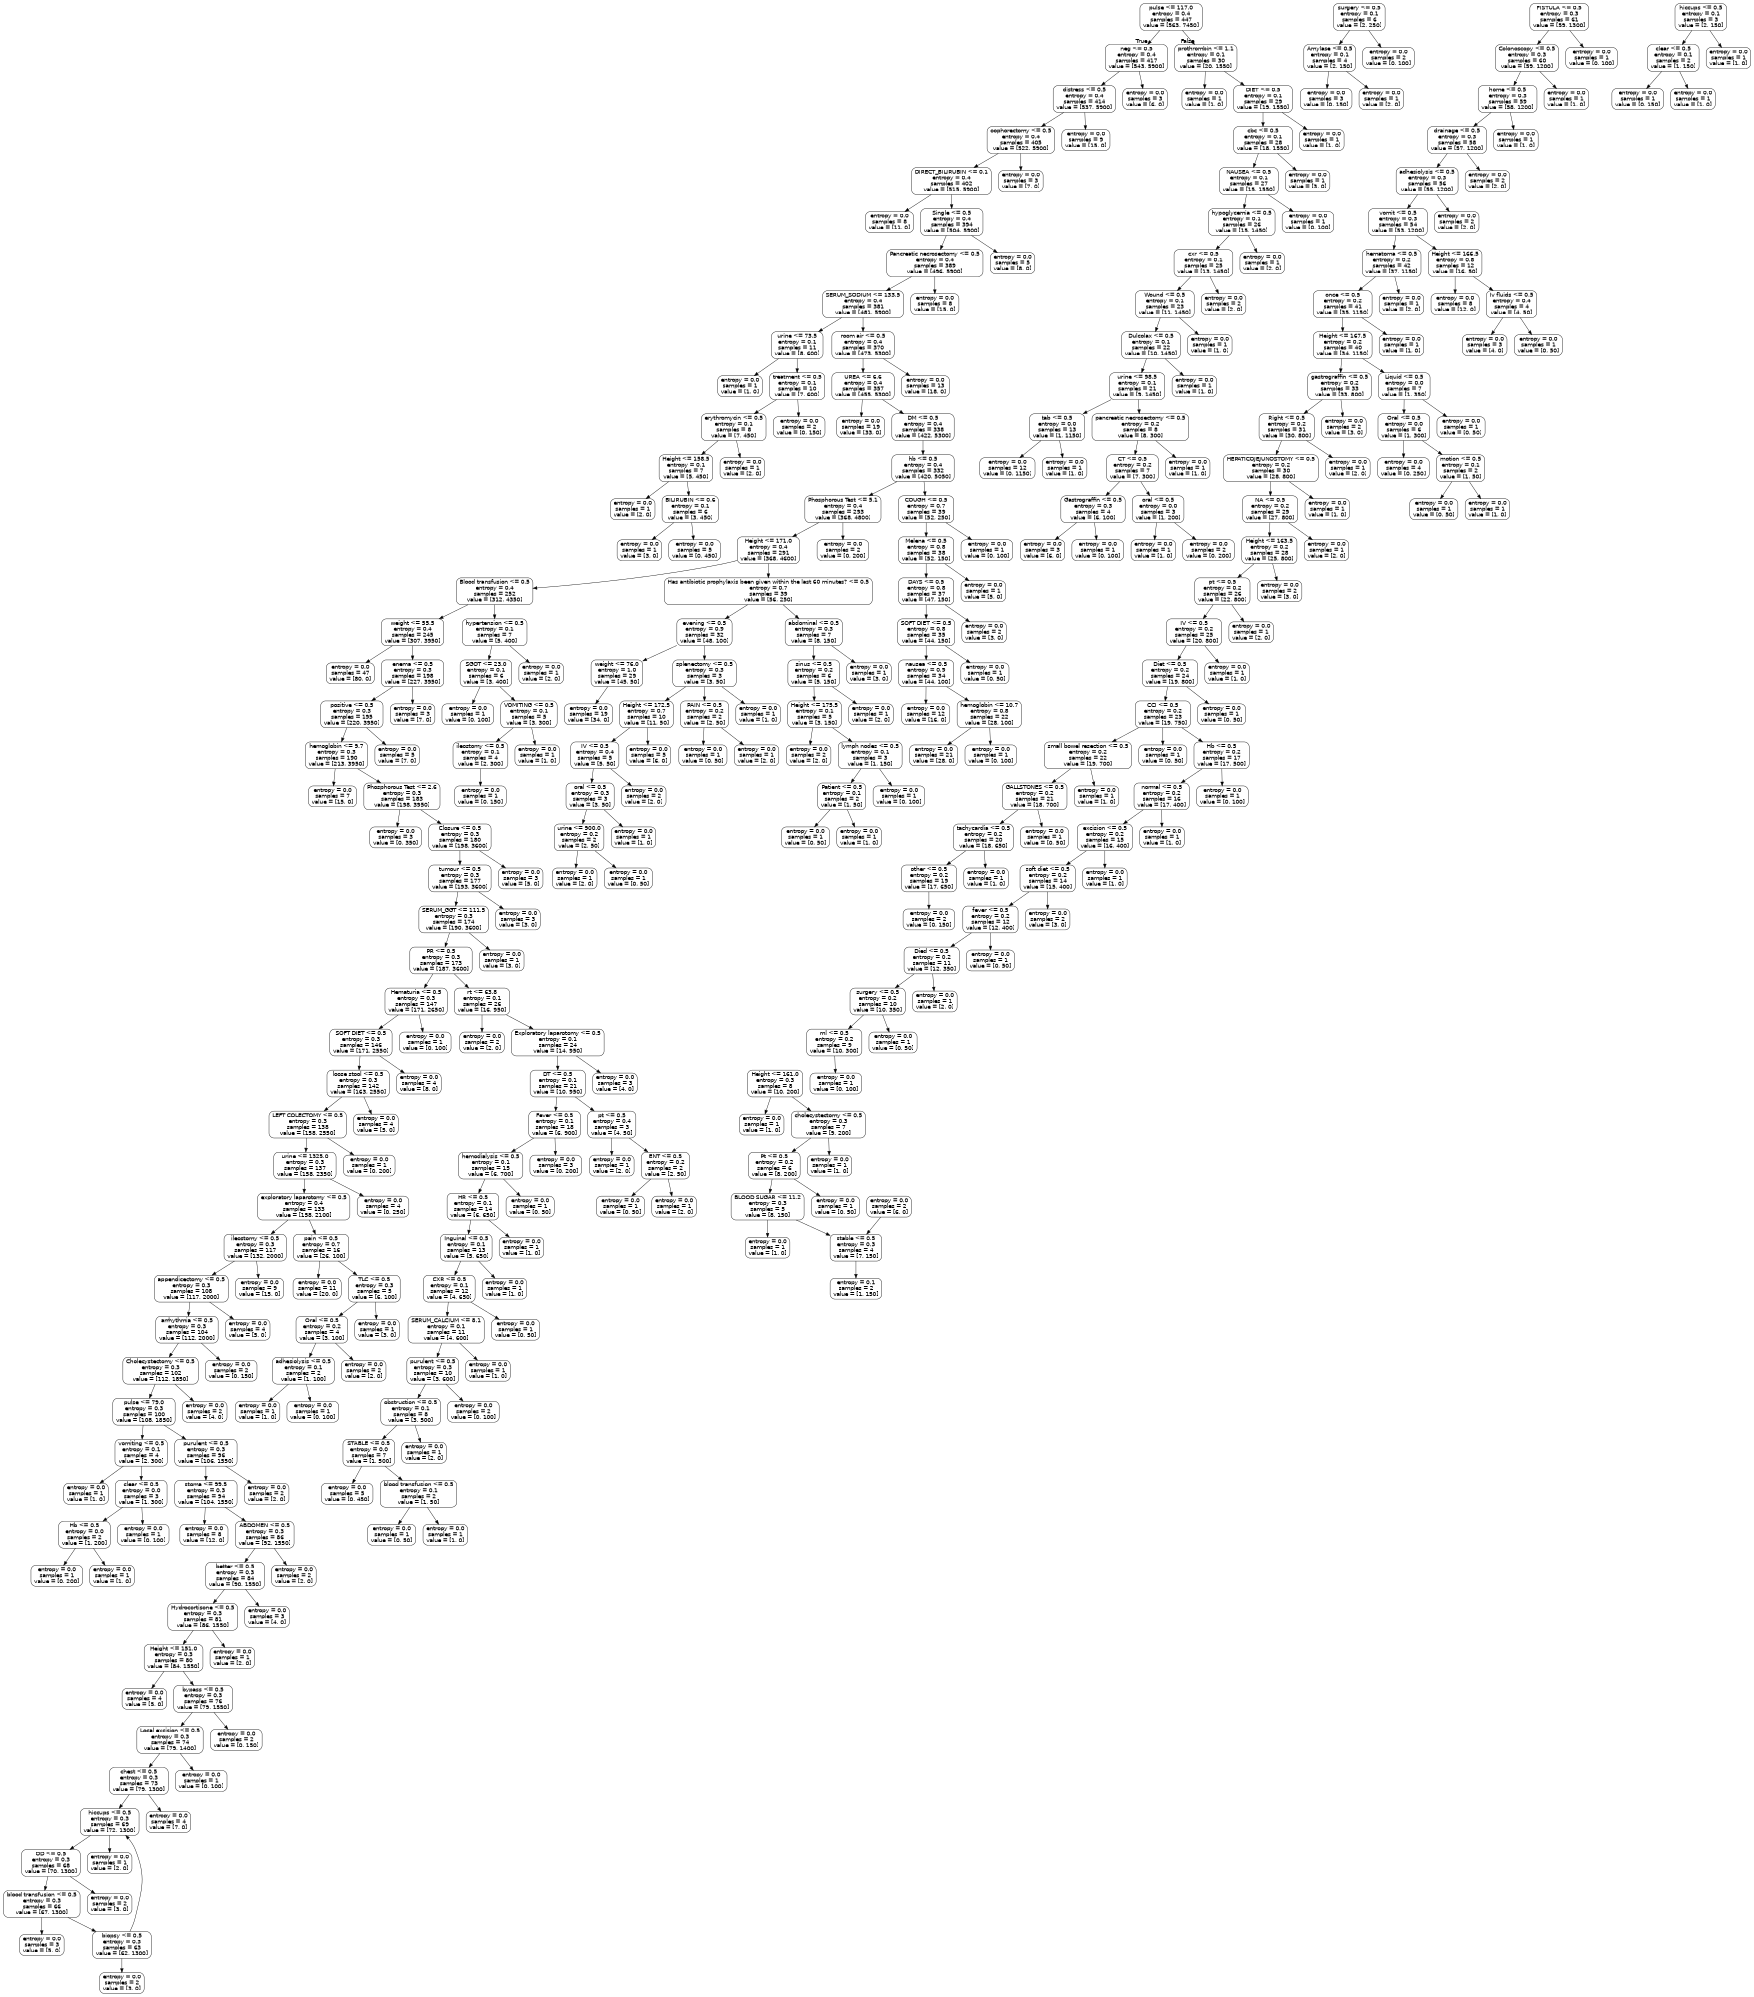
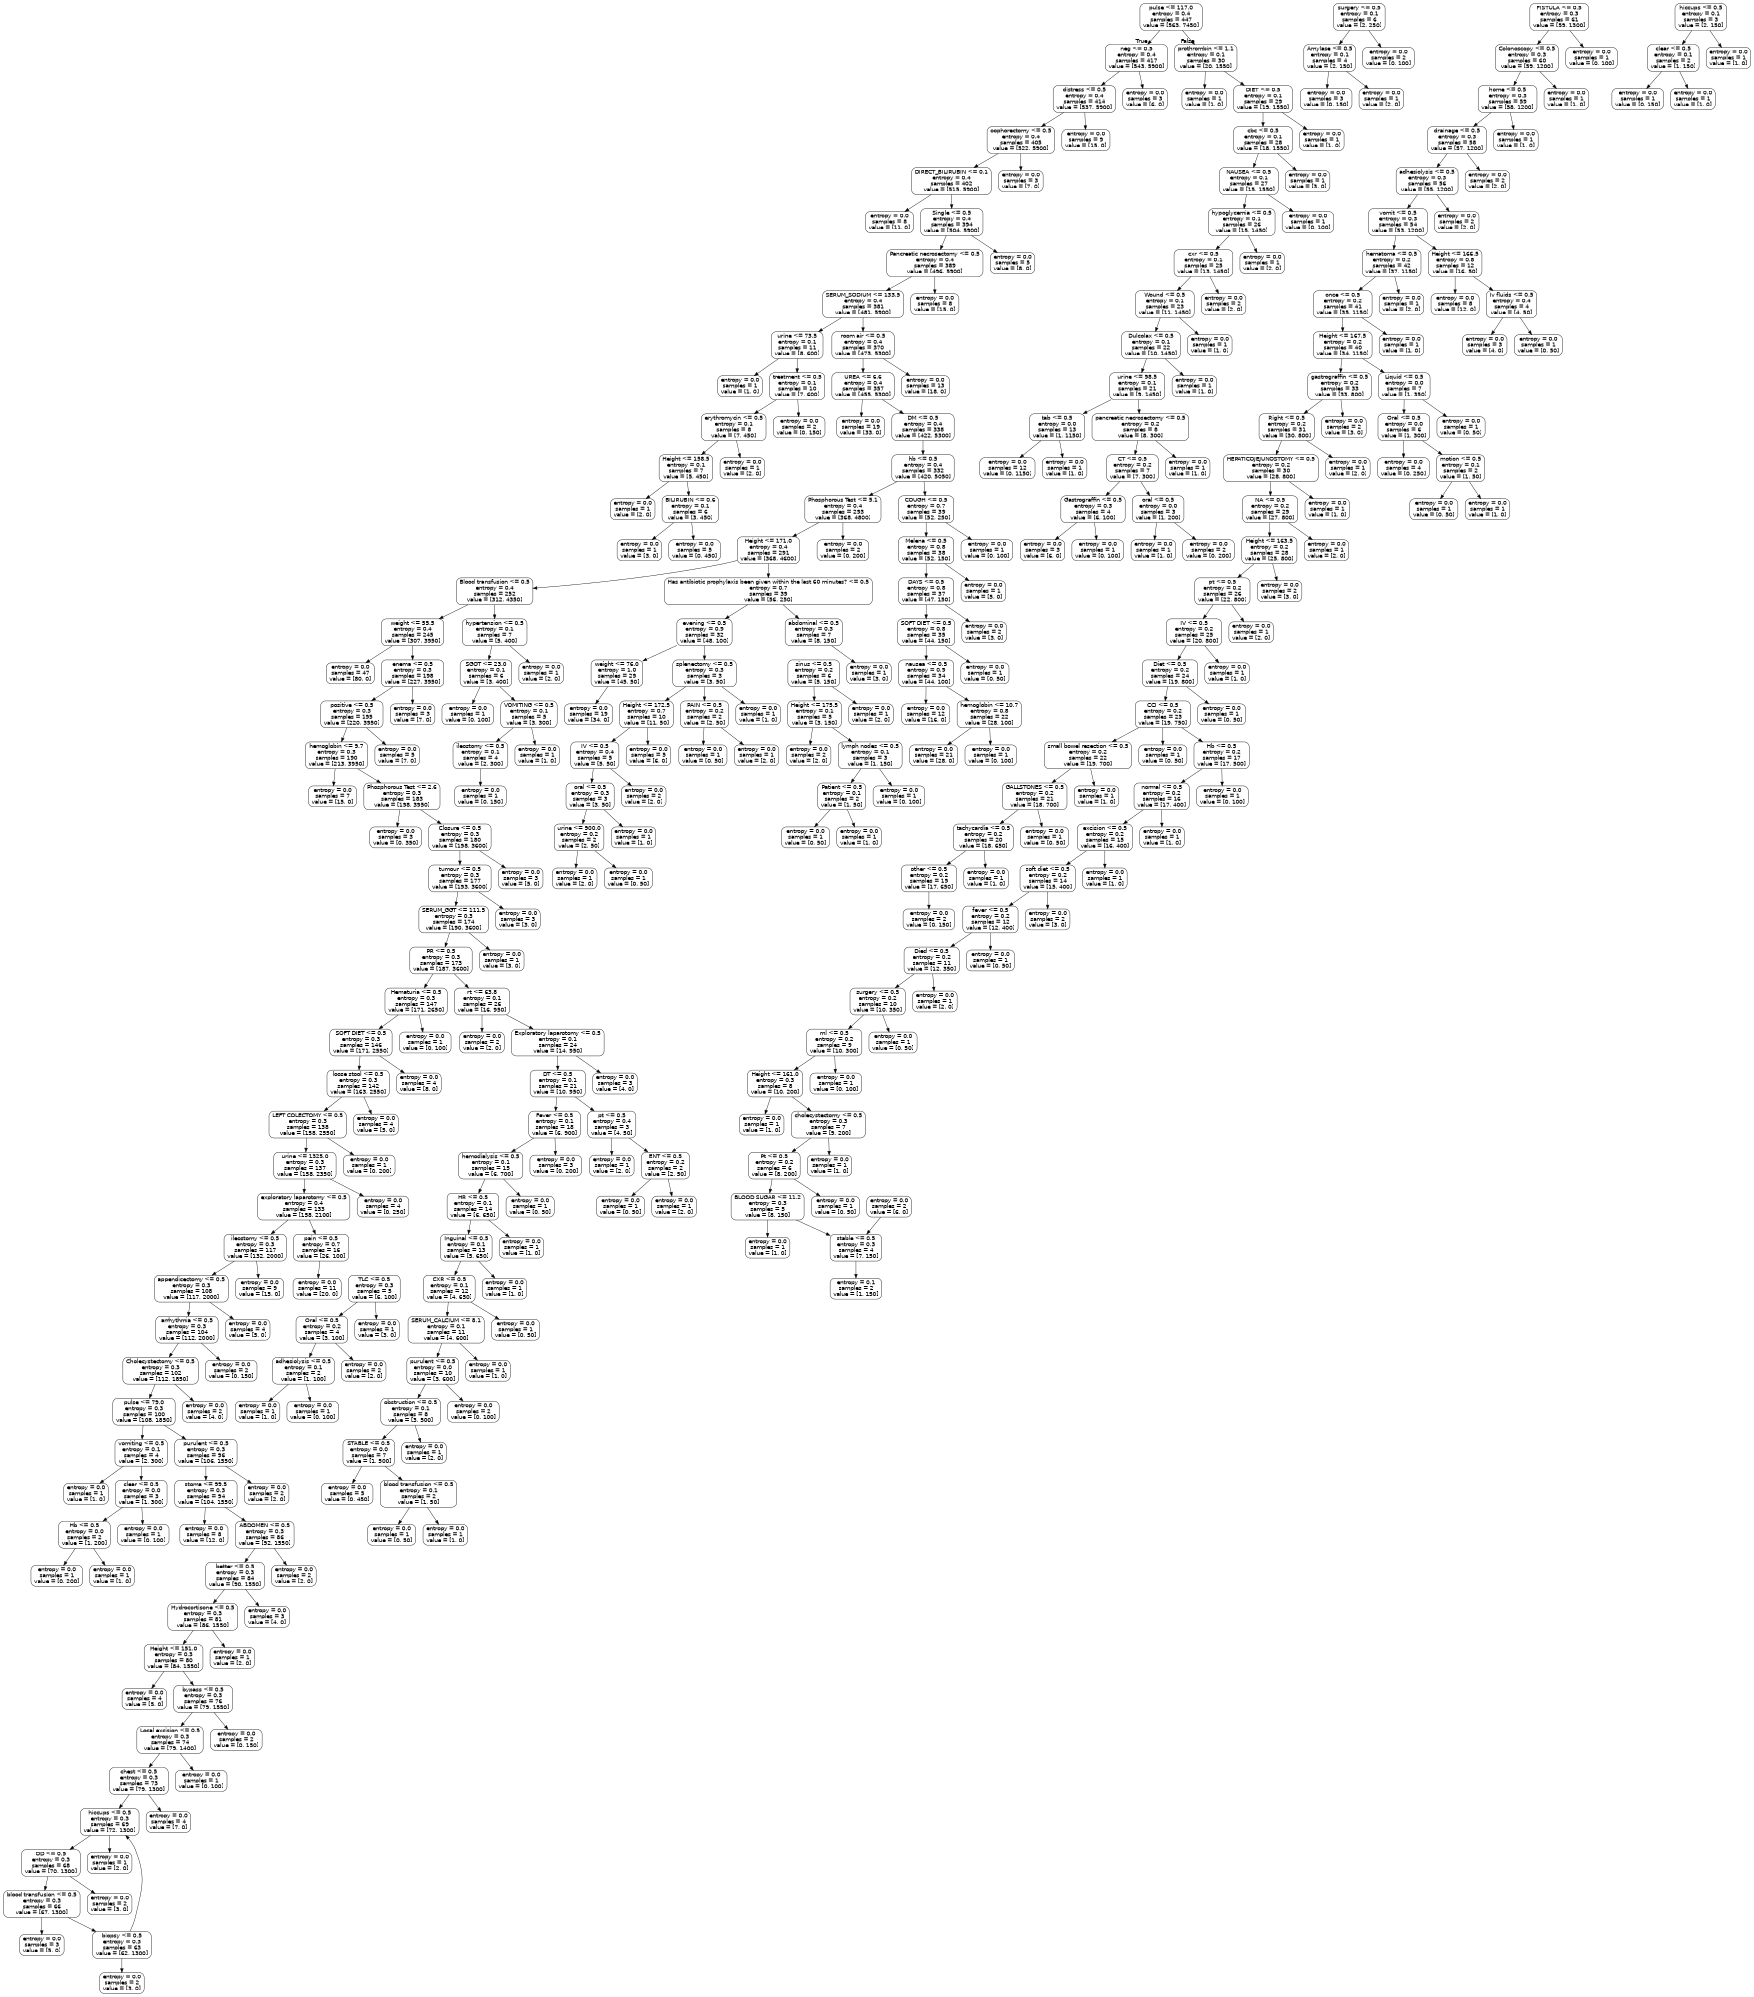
(814, 651) -> none
none -> (806, 1062)
(346, 1267) -> none
(433, 1371) -> (433, 1371)
